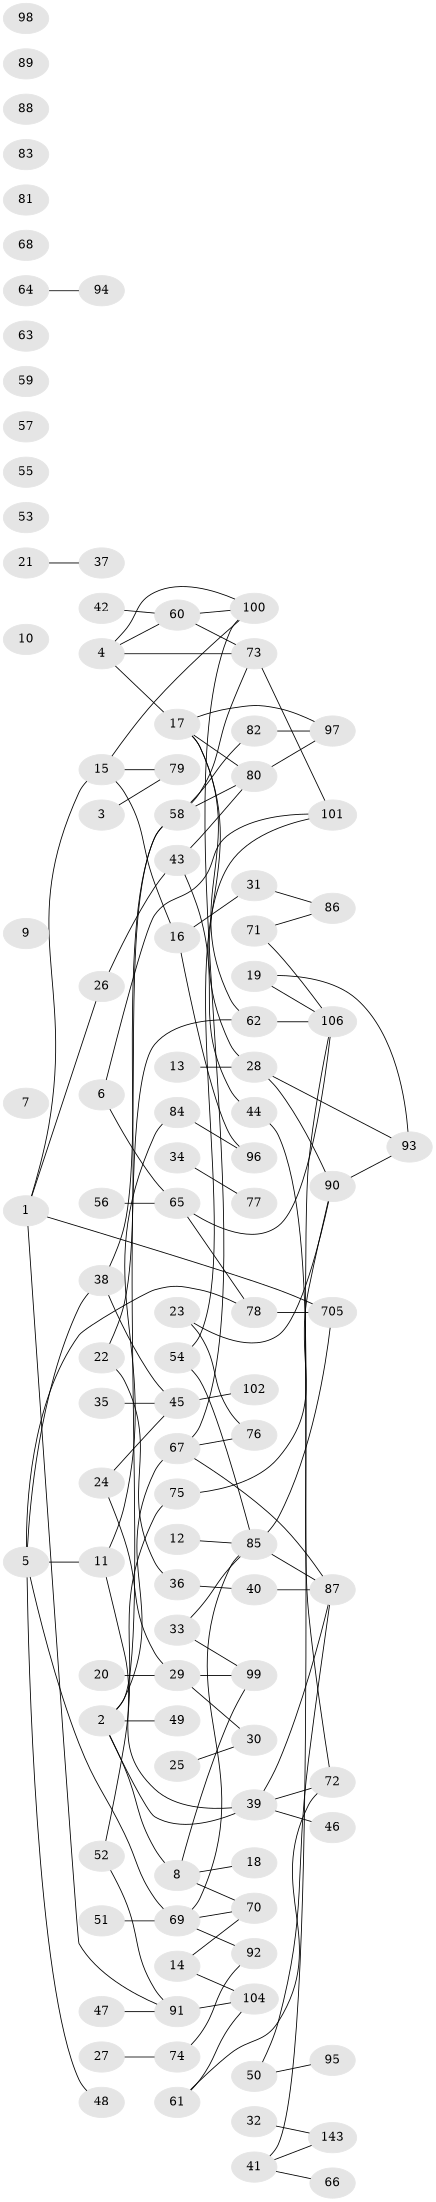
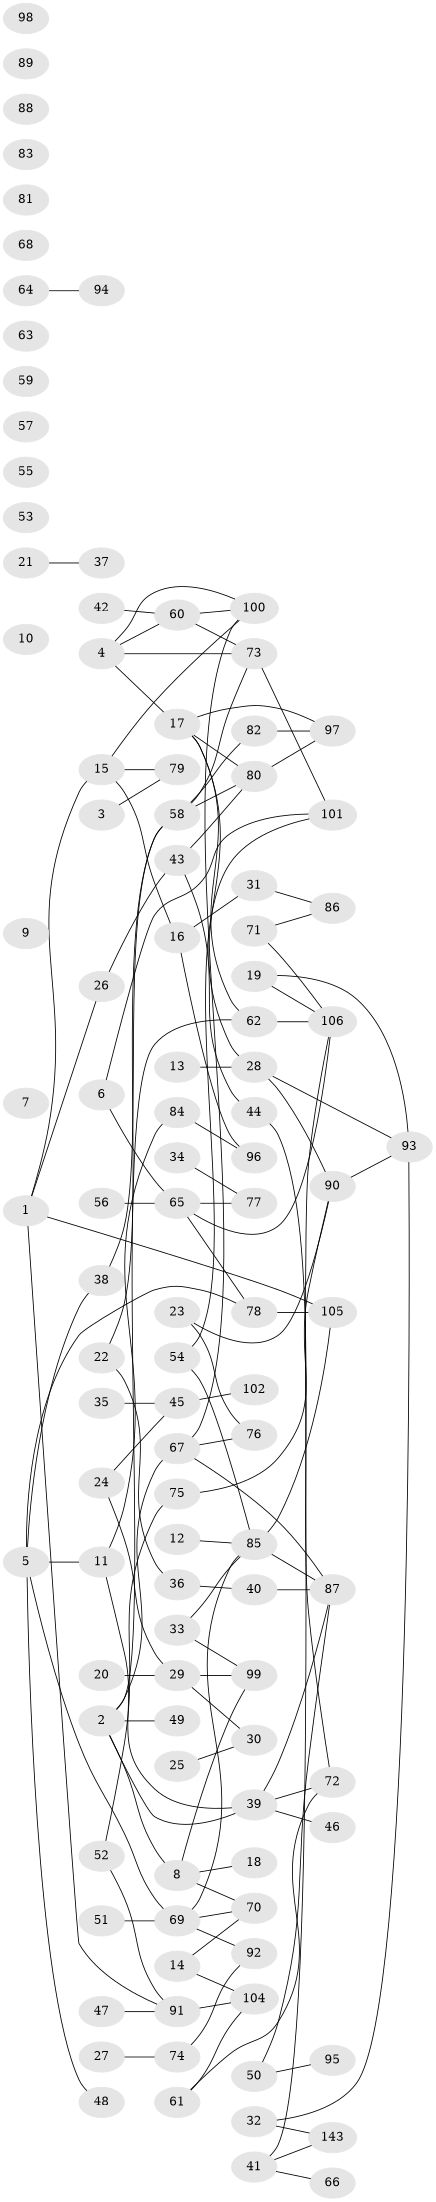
none -> (208, 1203)
(333, 1313) -> (333, 1313)
(138, 1355) -> none
none -> (403, 1670)
